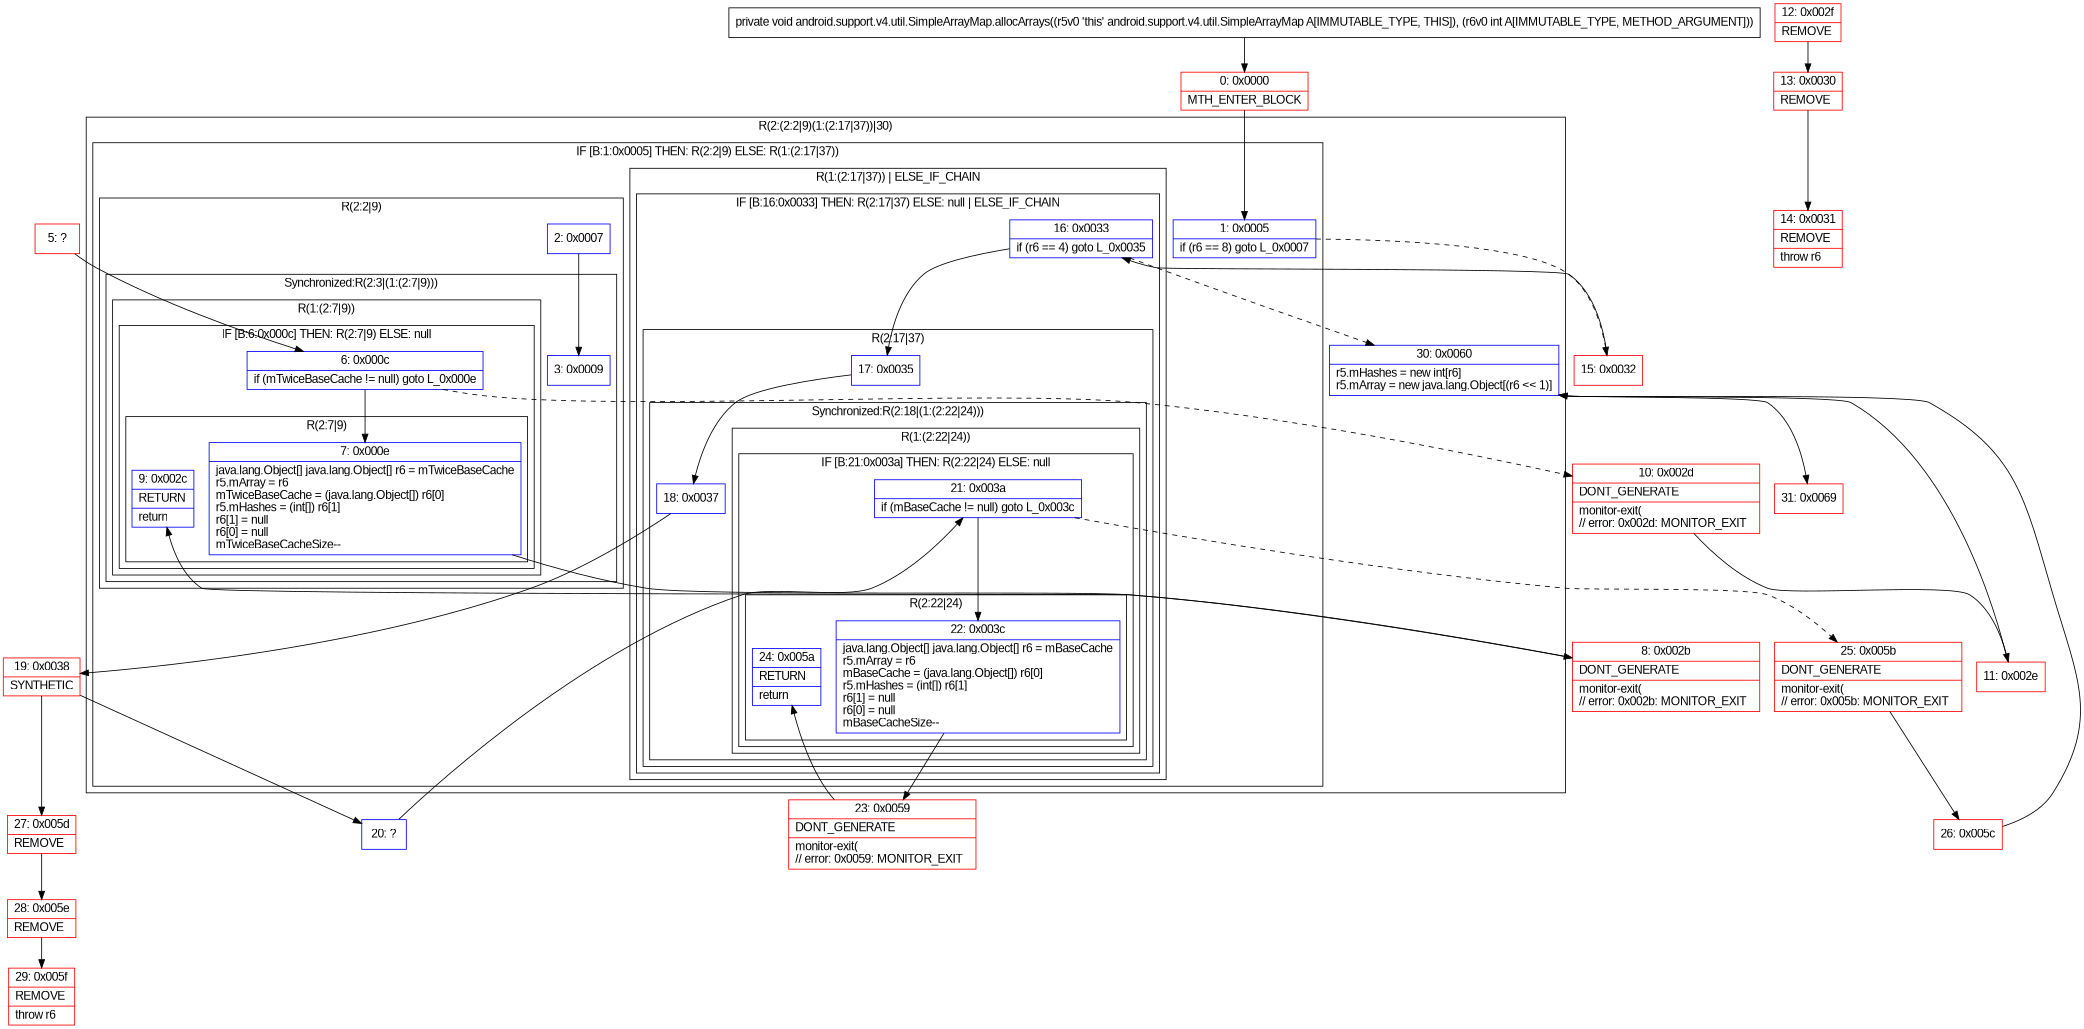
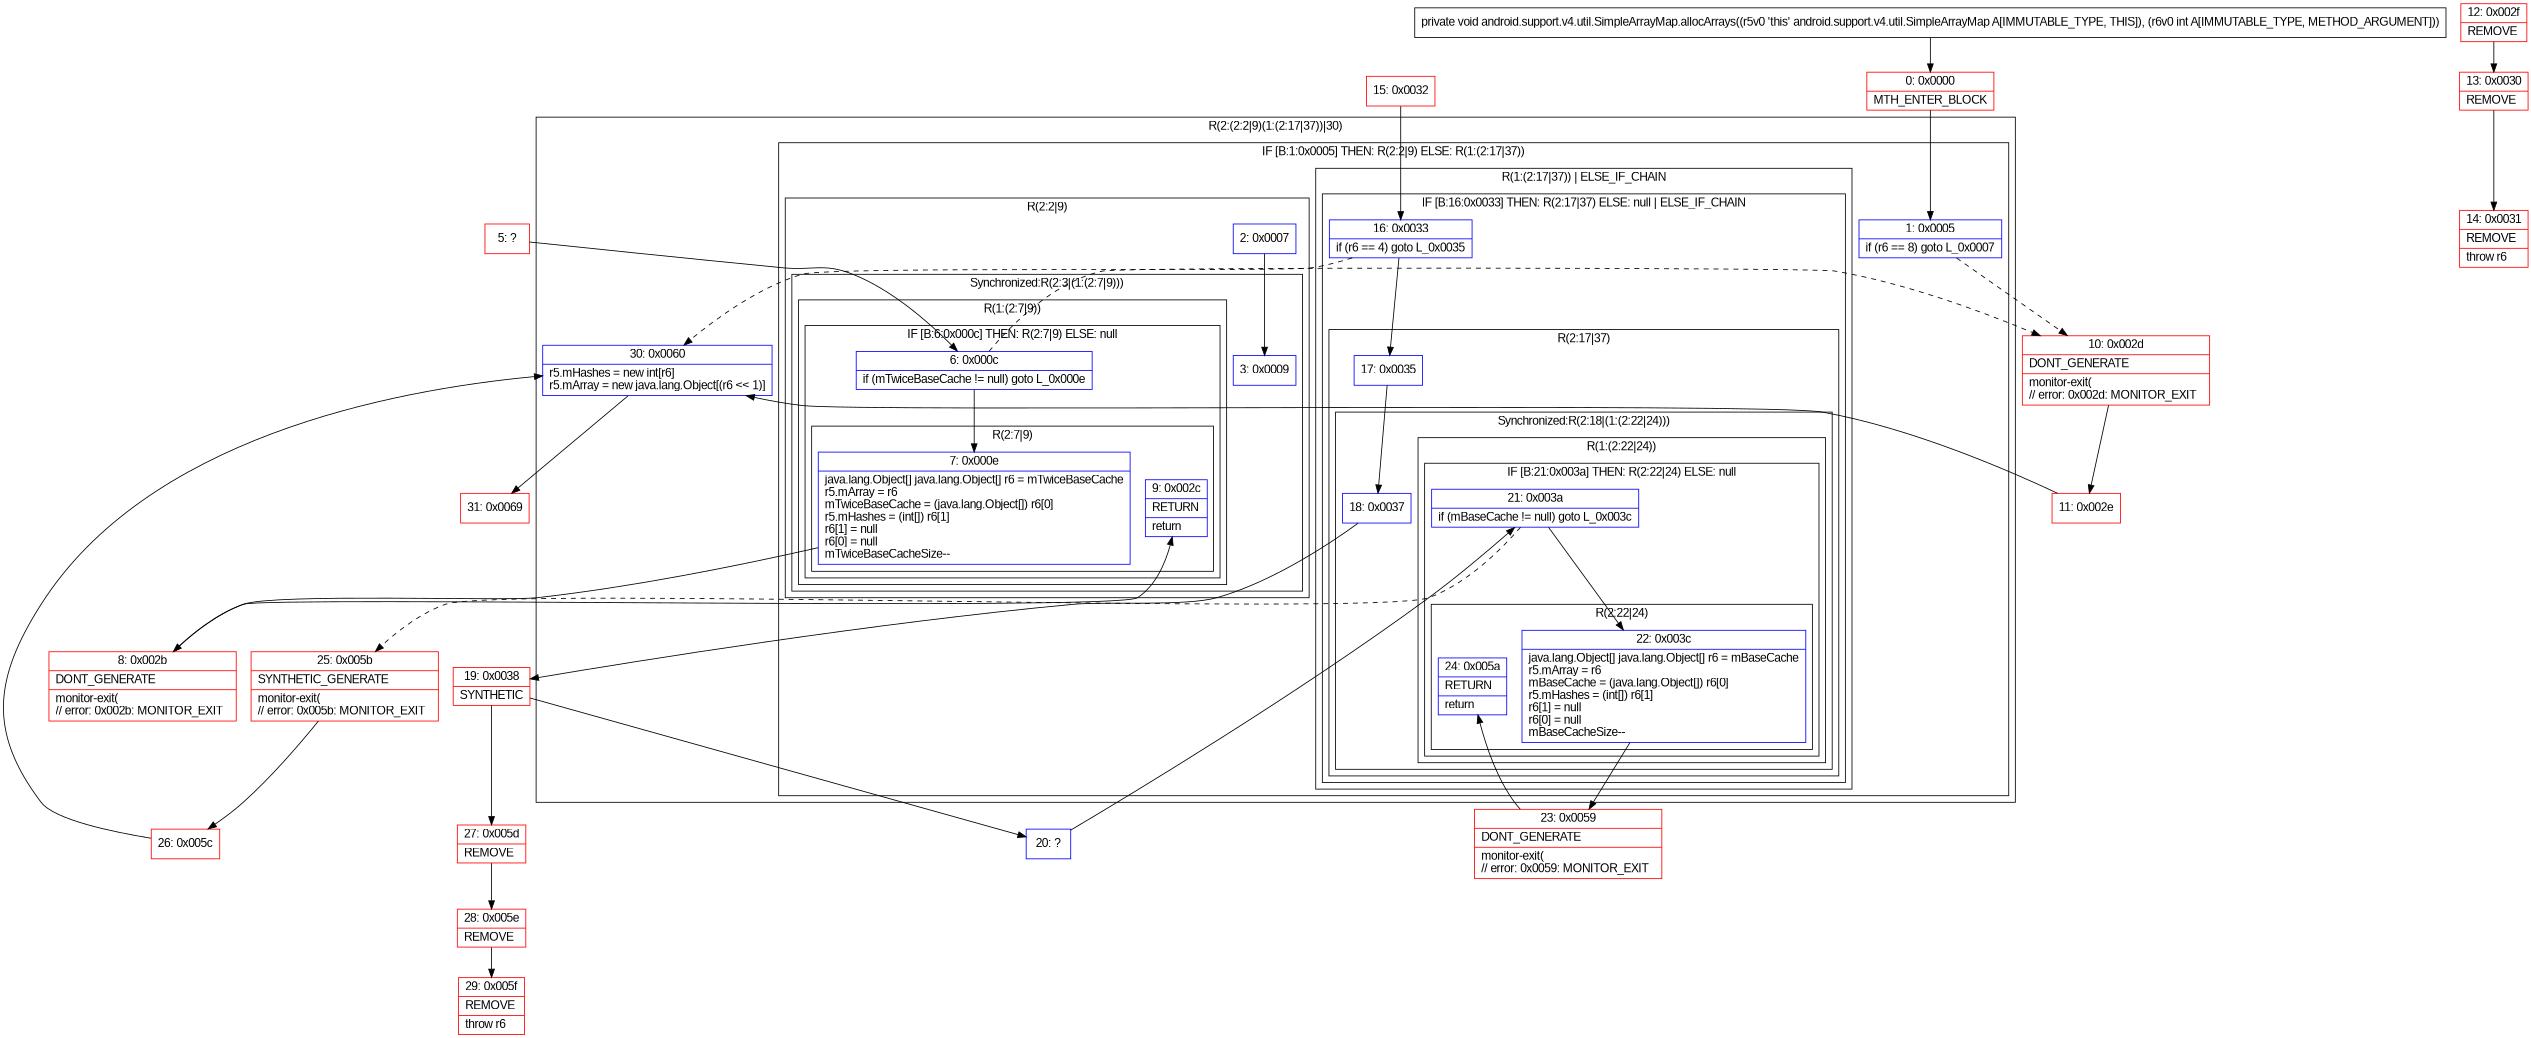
(1486, 250) -> (2003, 291)
(1831, 670) -> (323, 680)
